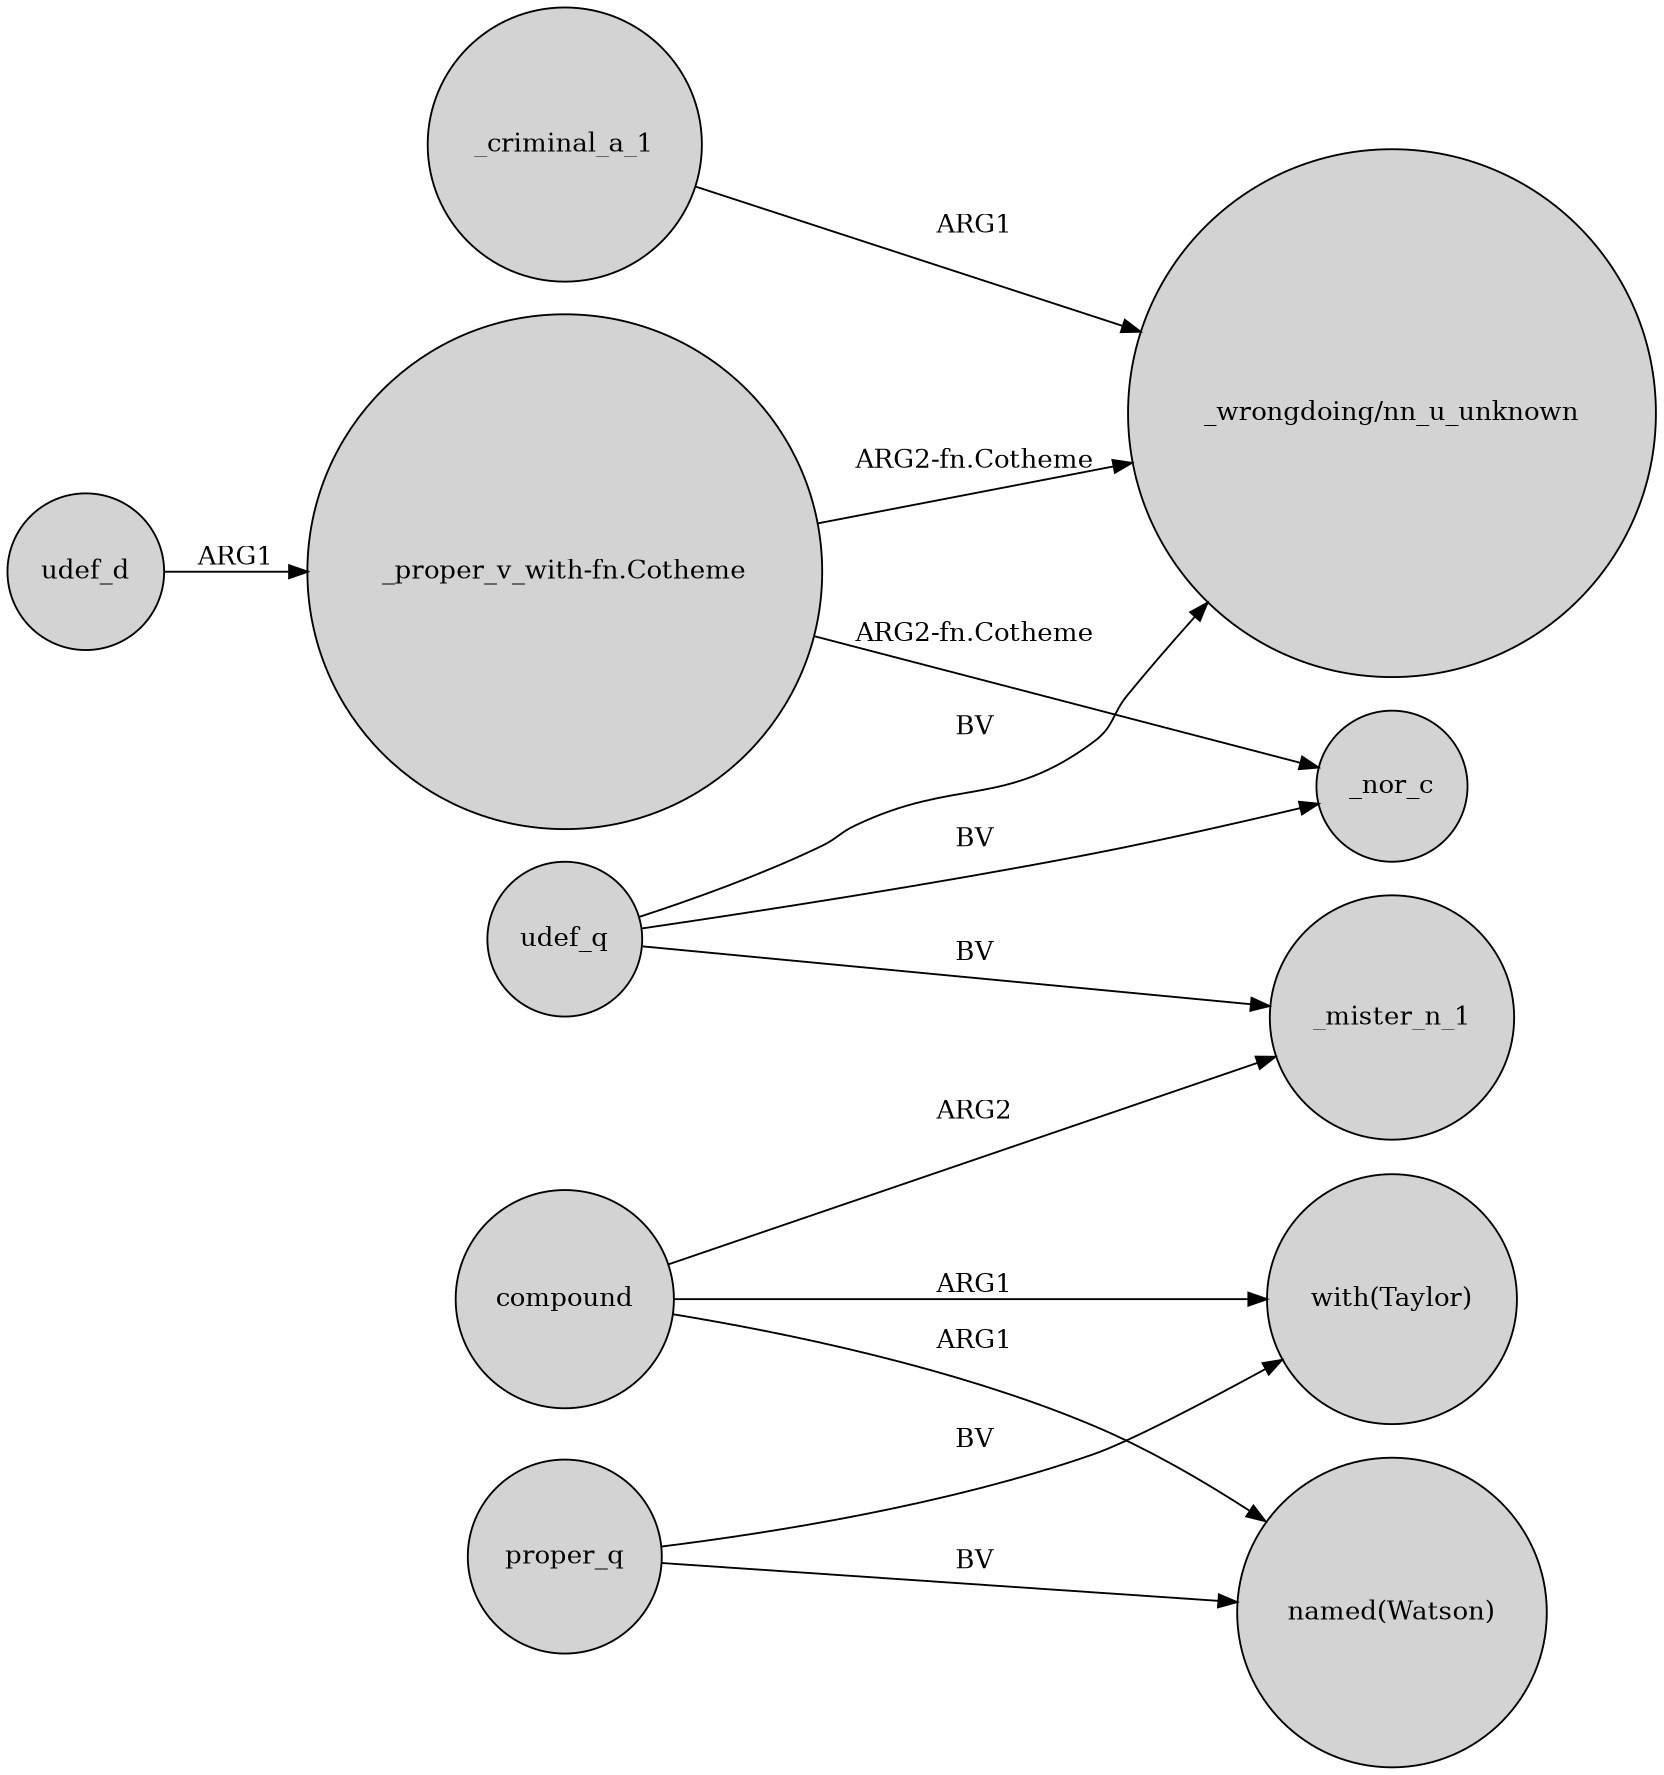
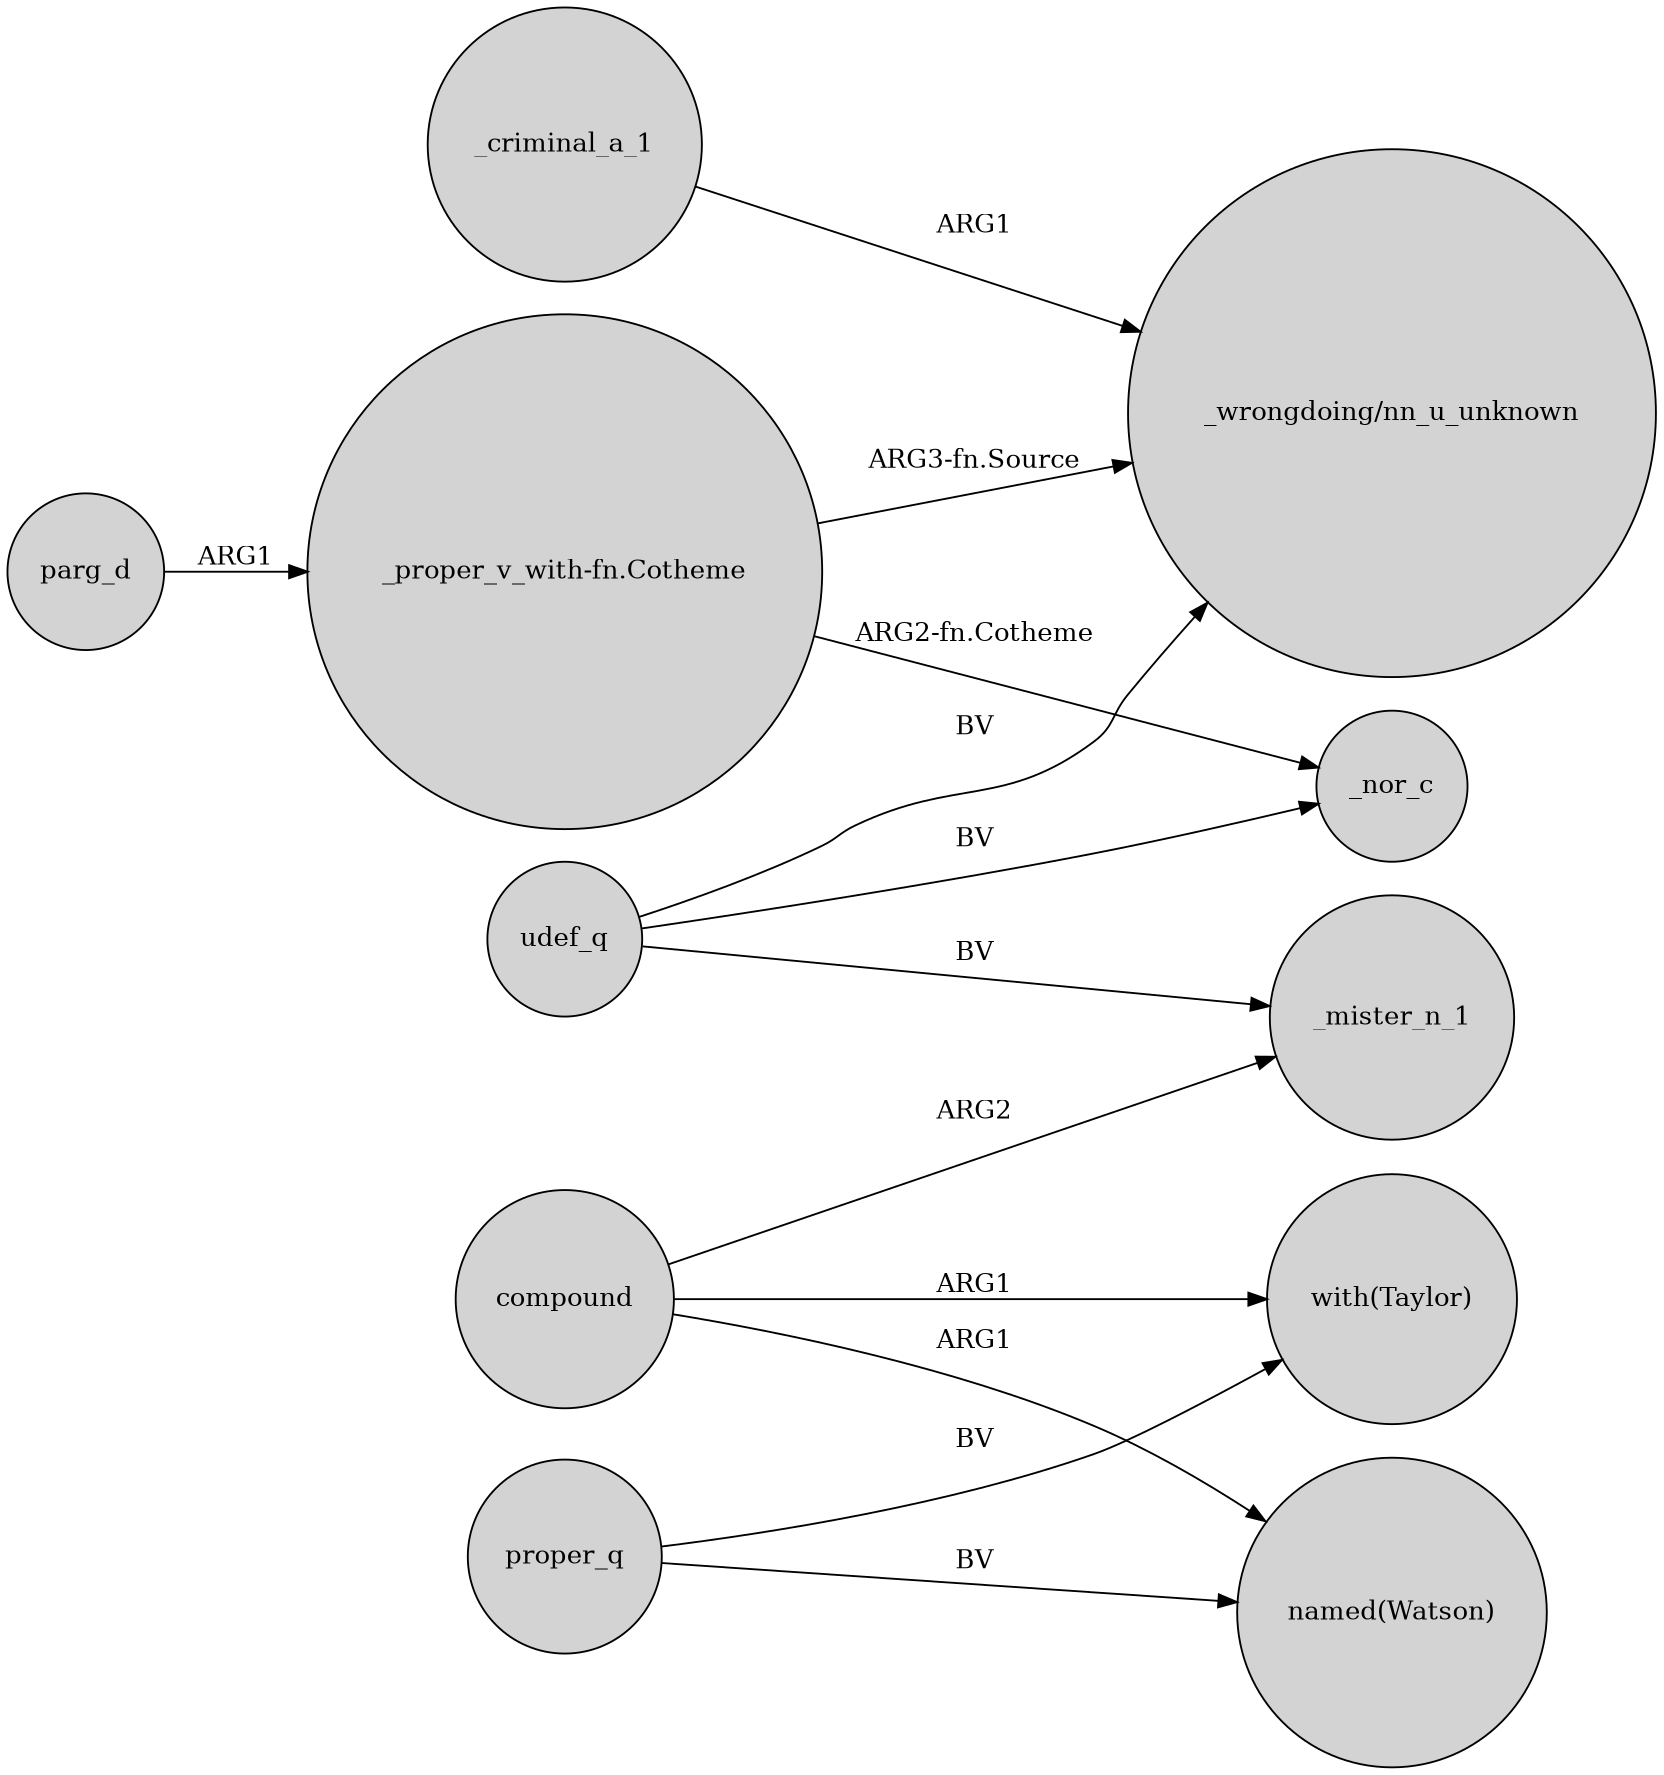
(975, 461) -> (975, 461)
(86, 572) -> (86, 572)
